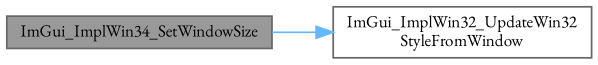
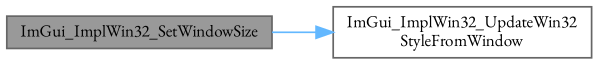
(139, 32) -> (139, 32)
